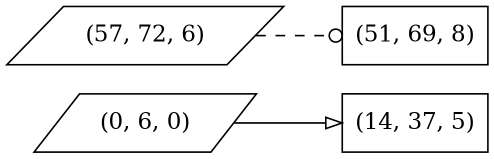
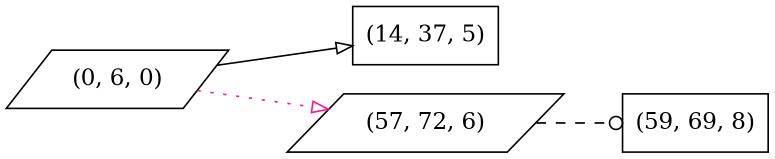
(415, 36) -> (695, 123)
none -> (255, 99)
